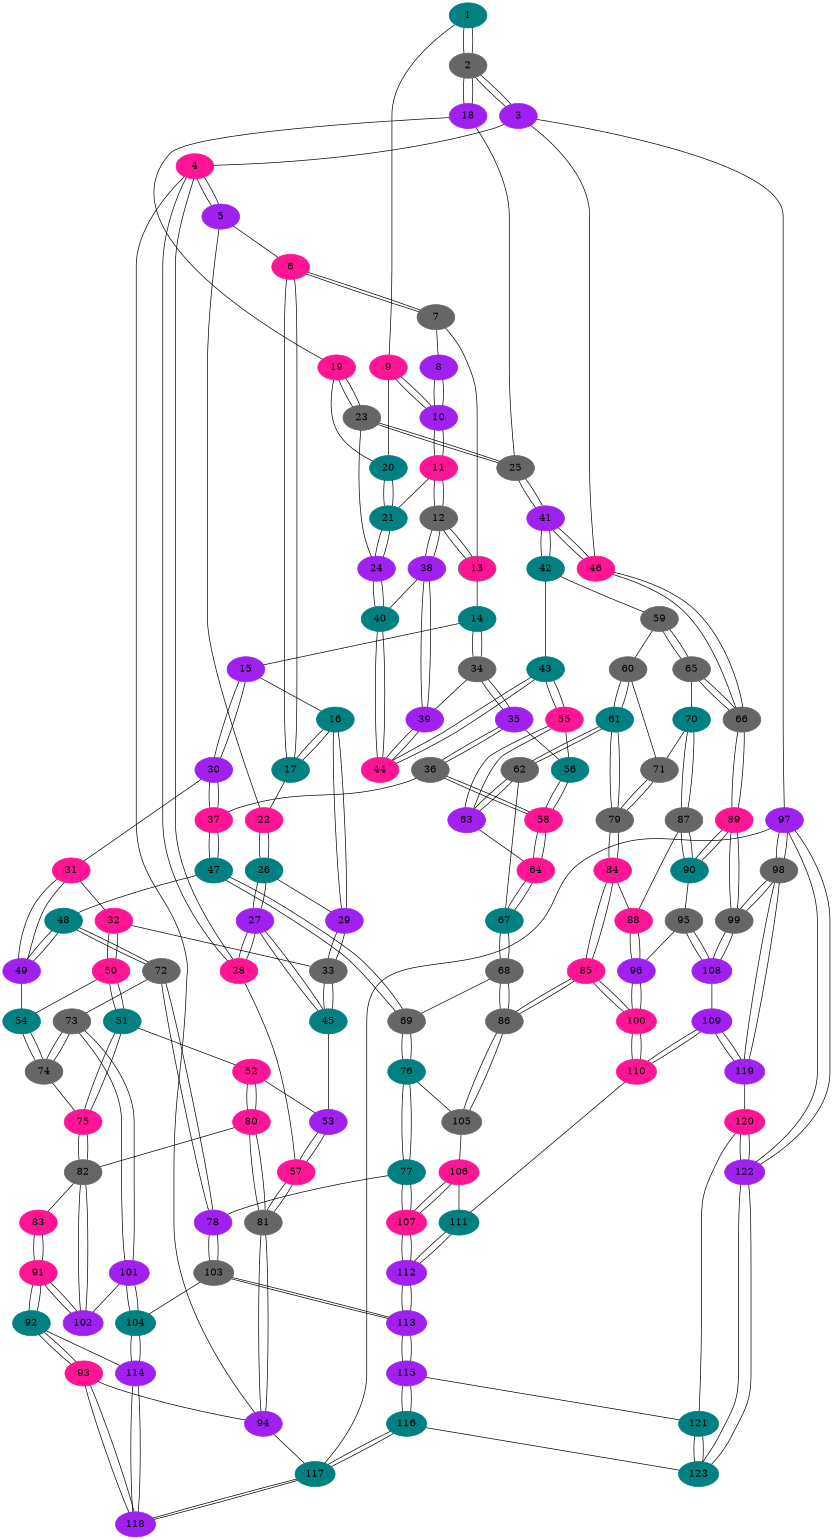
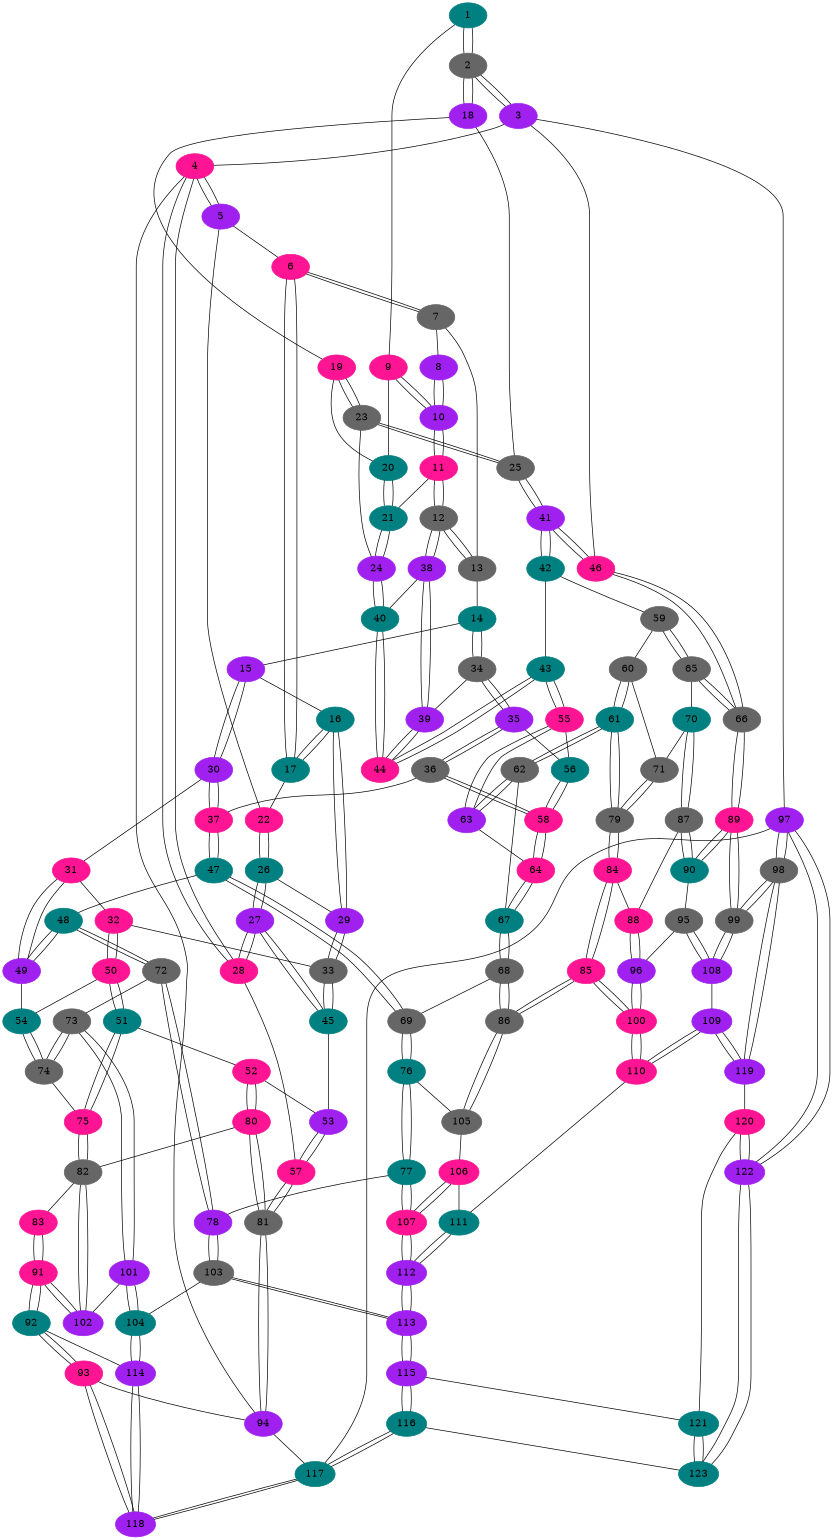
(477, 569) -> (477, 569)
